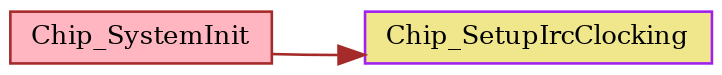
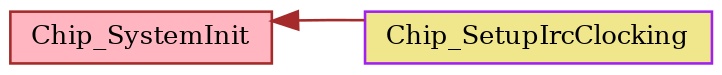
(305, 55) -> (331, 20)
